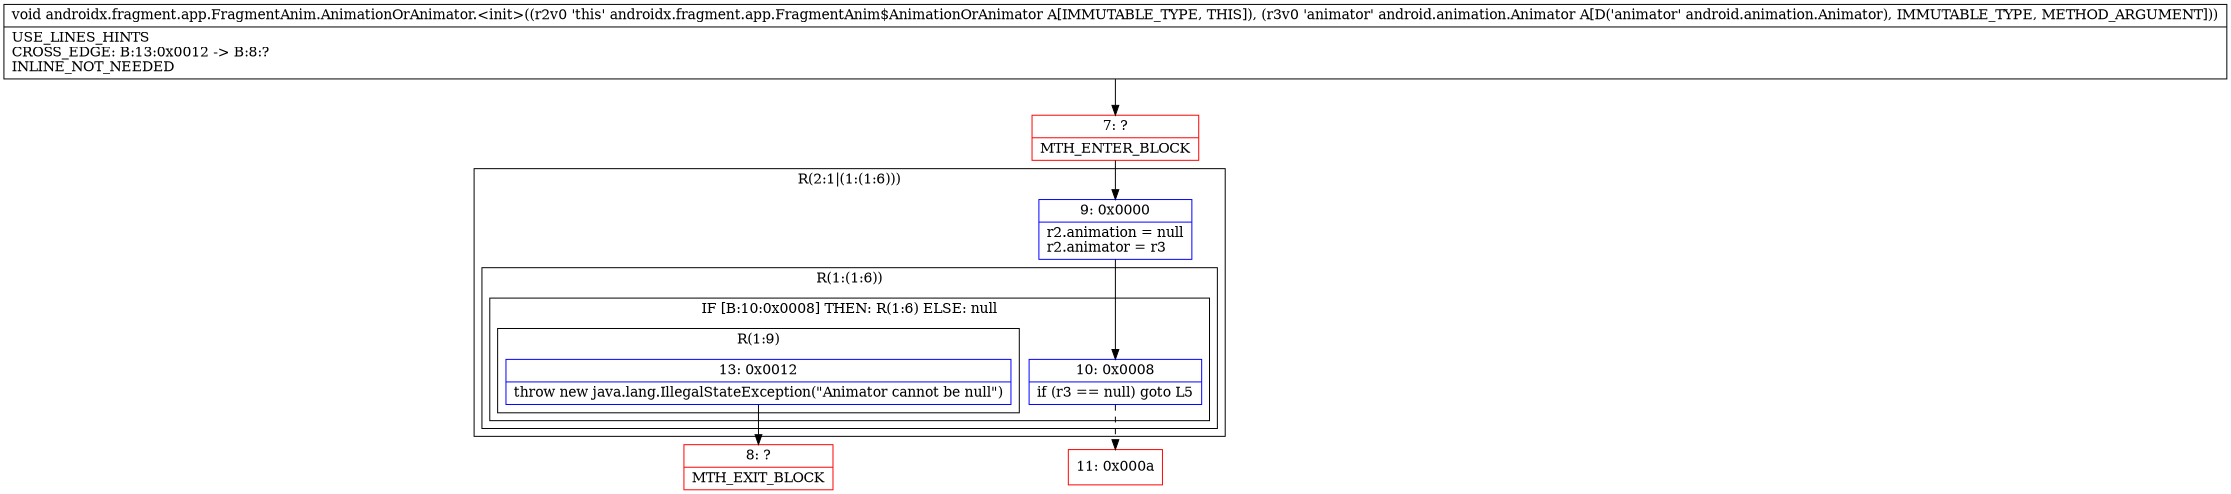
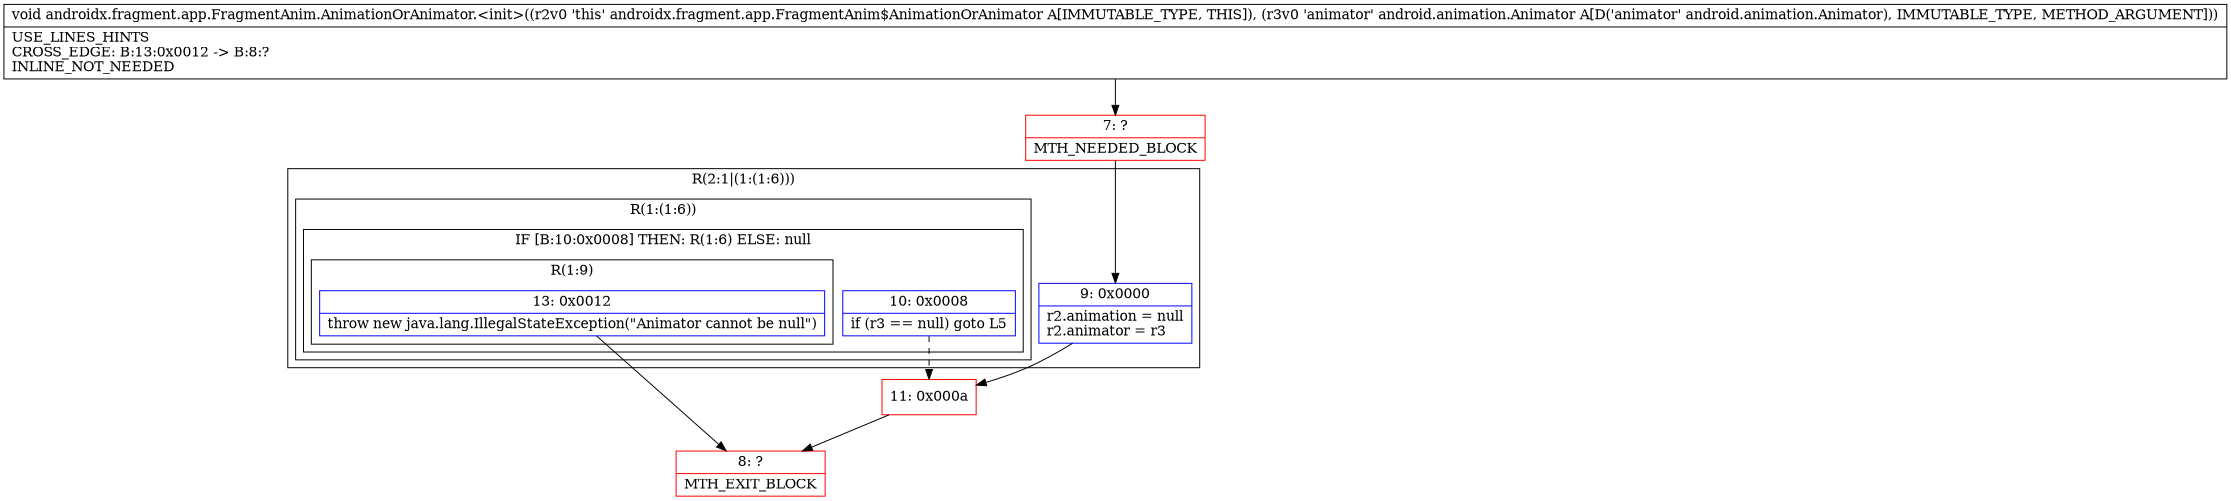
(1115, 149) -> (1115, 149)
(1115, 304) -> (1042, 361)
none -> (850, 431)
